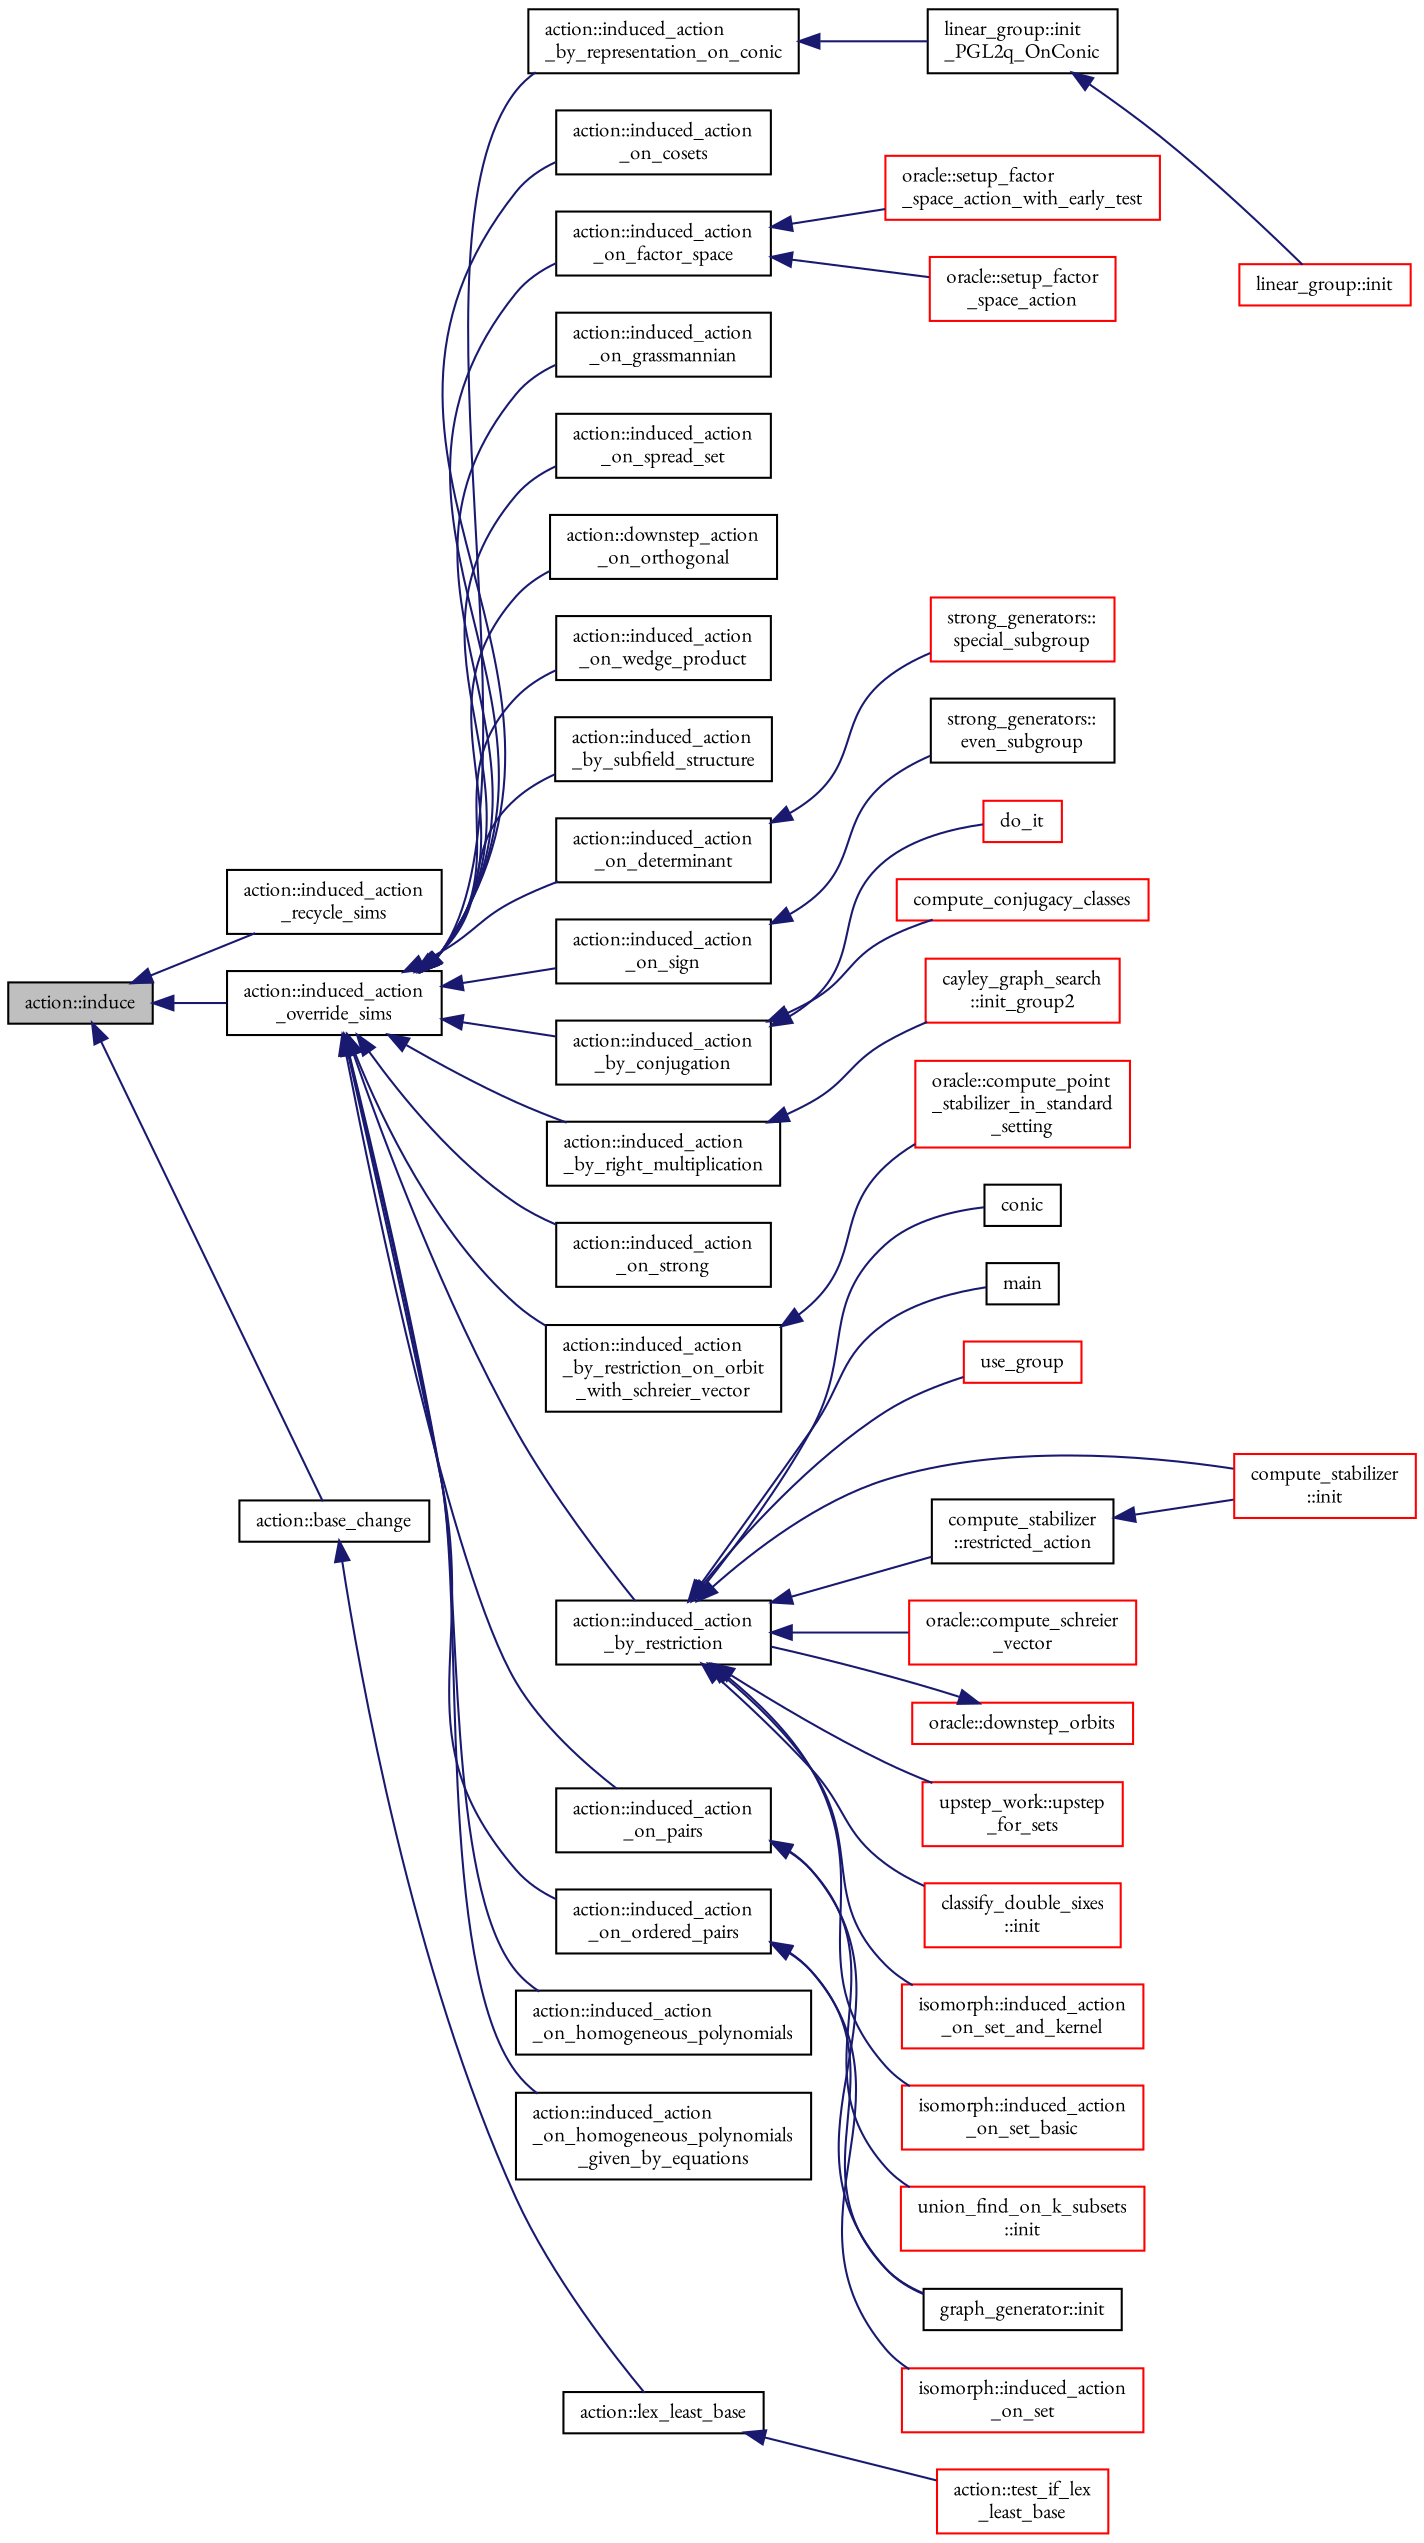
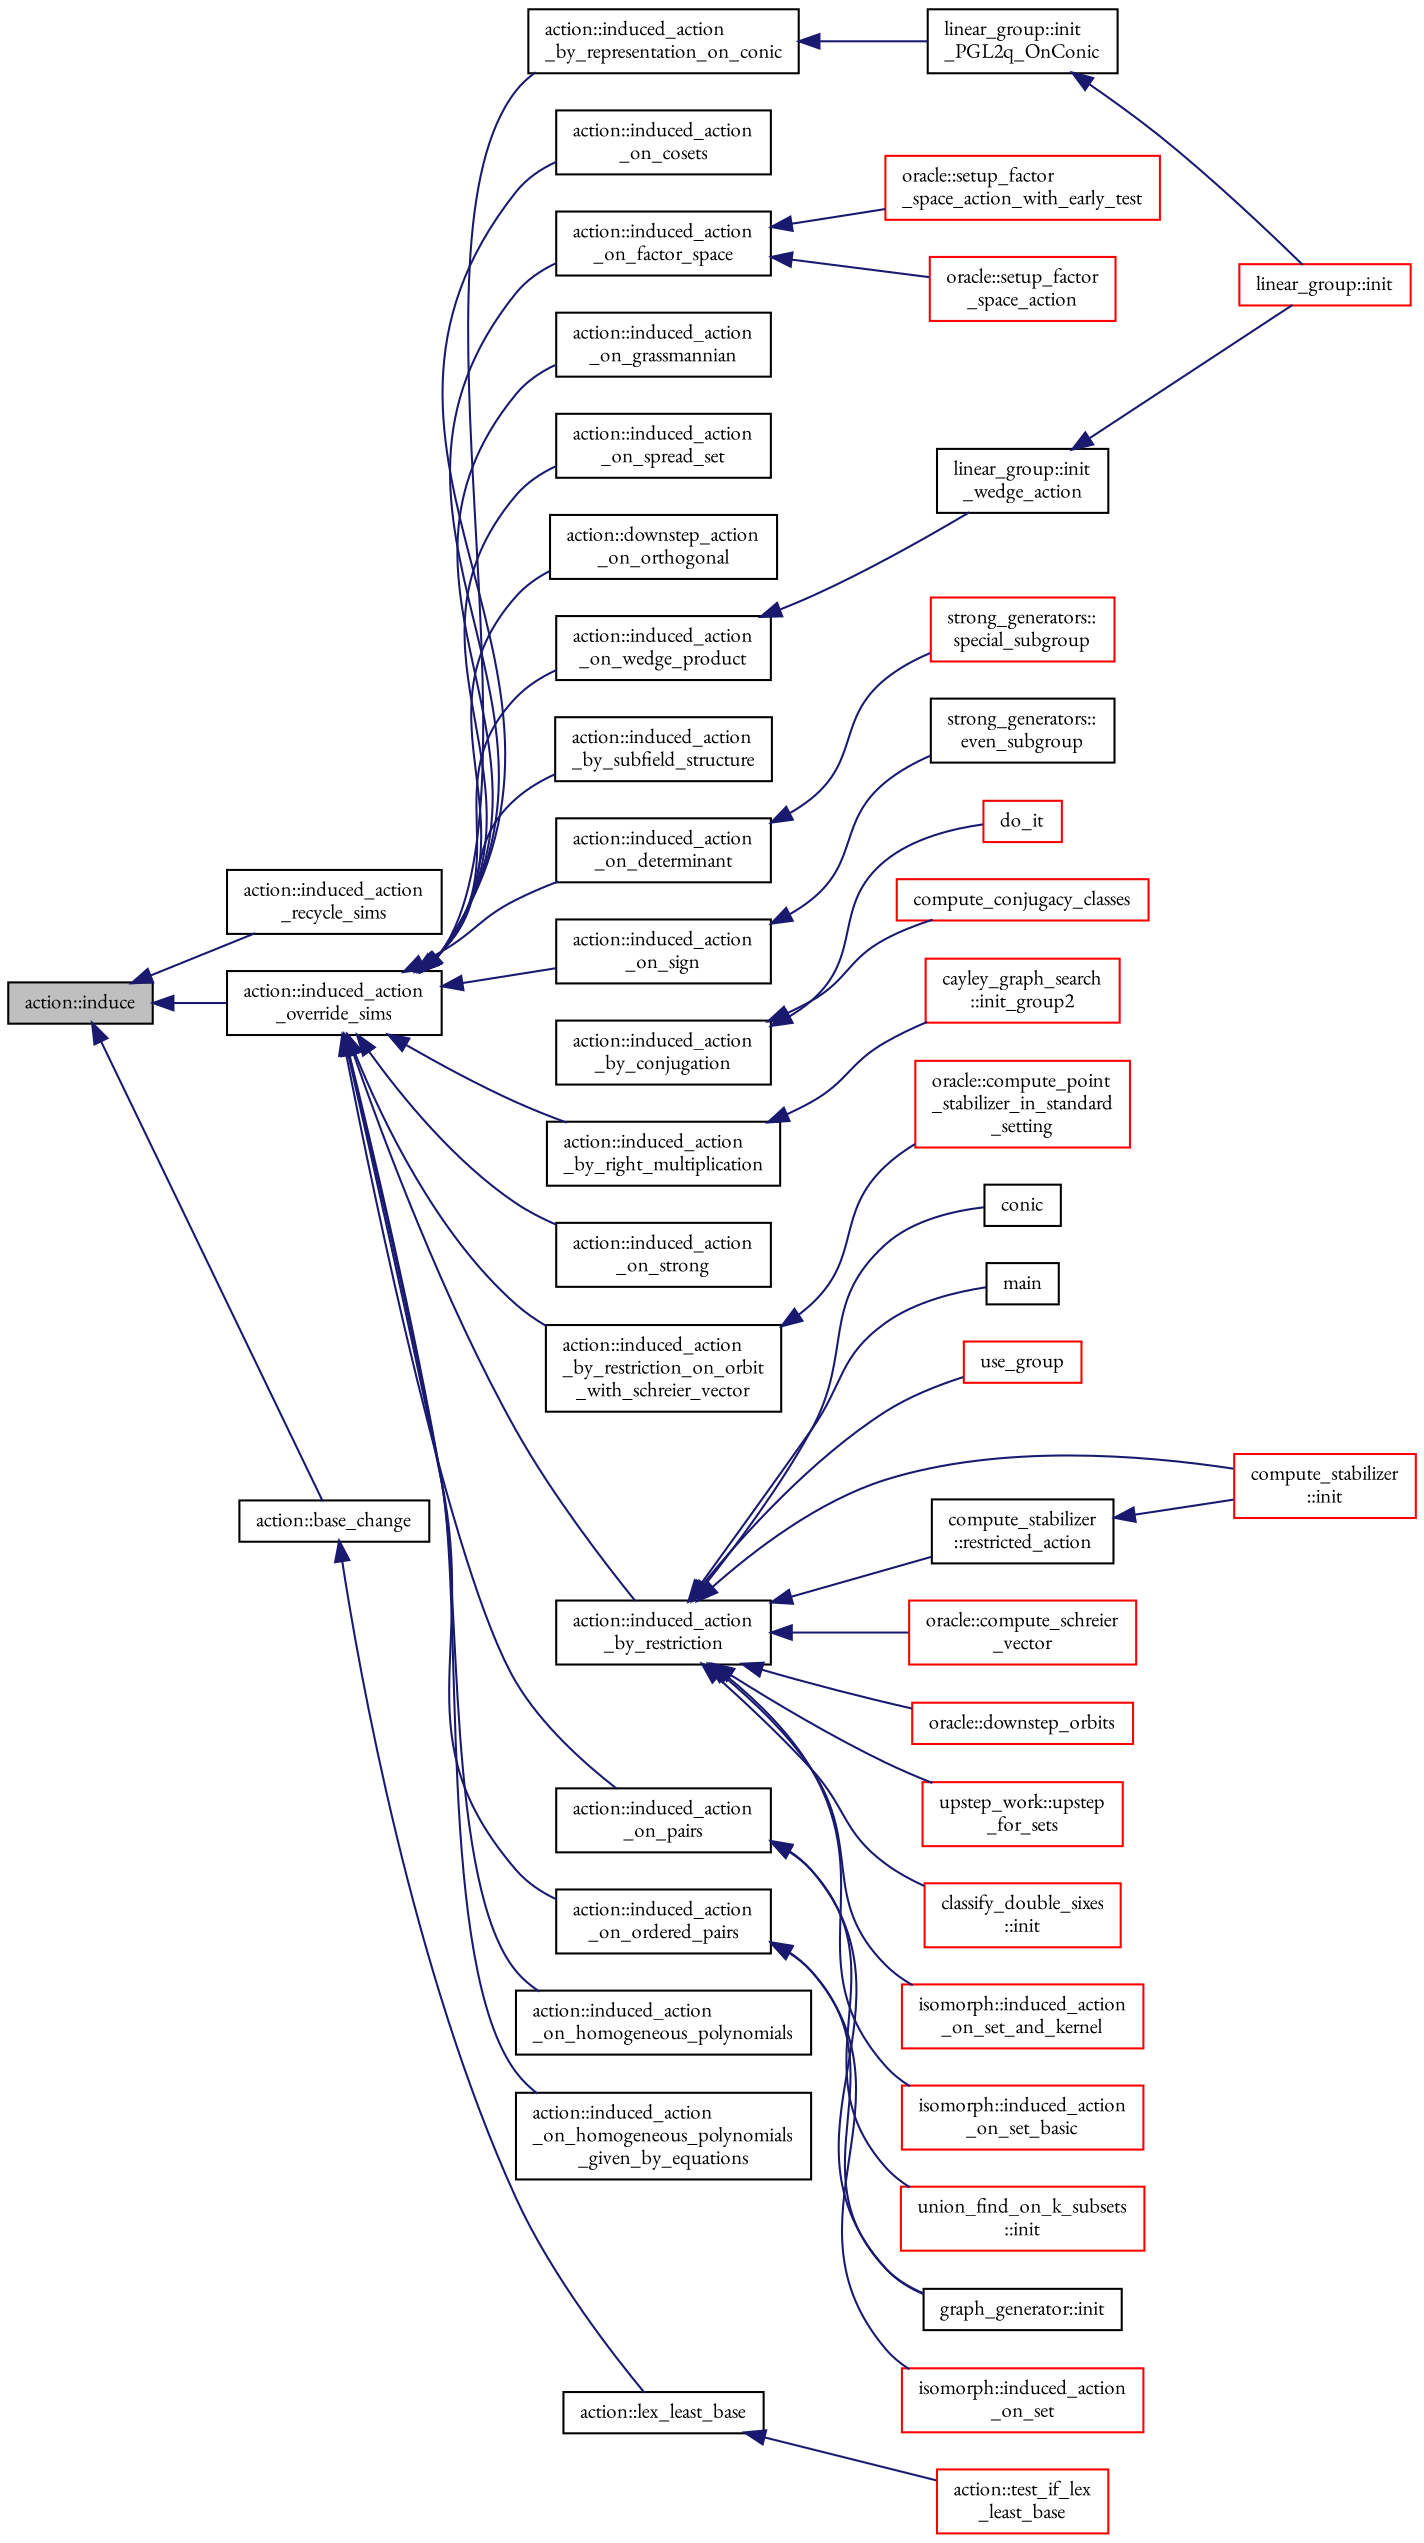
none -> (1023, 481)
(509, 1029) -> none
(866, 1670) -> (837, 1690)
